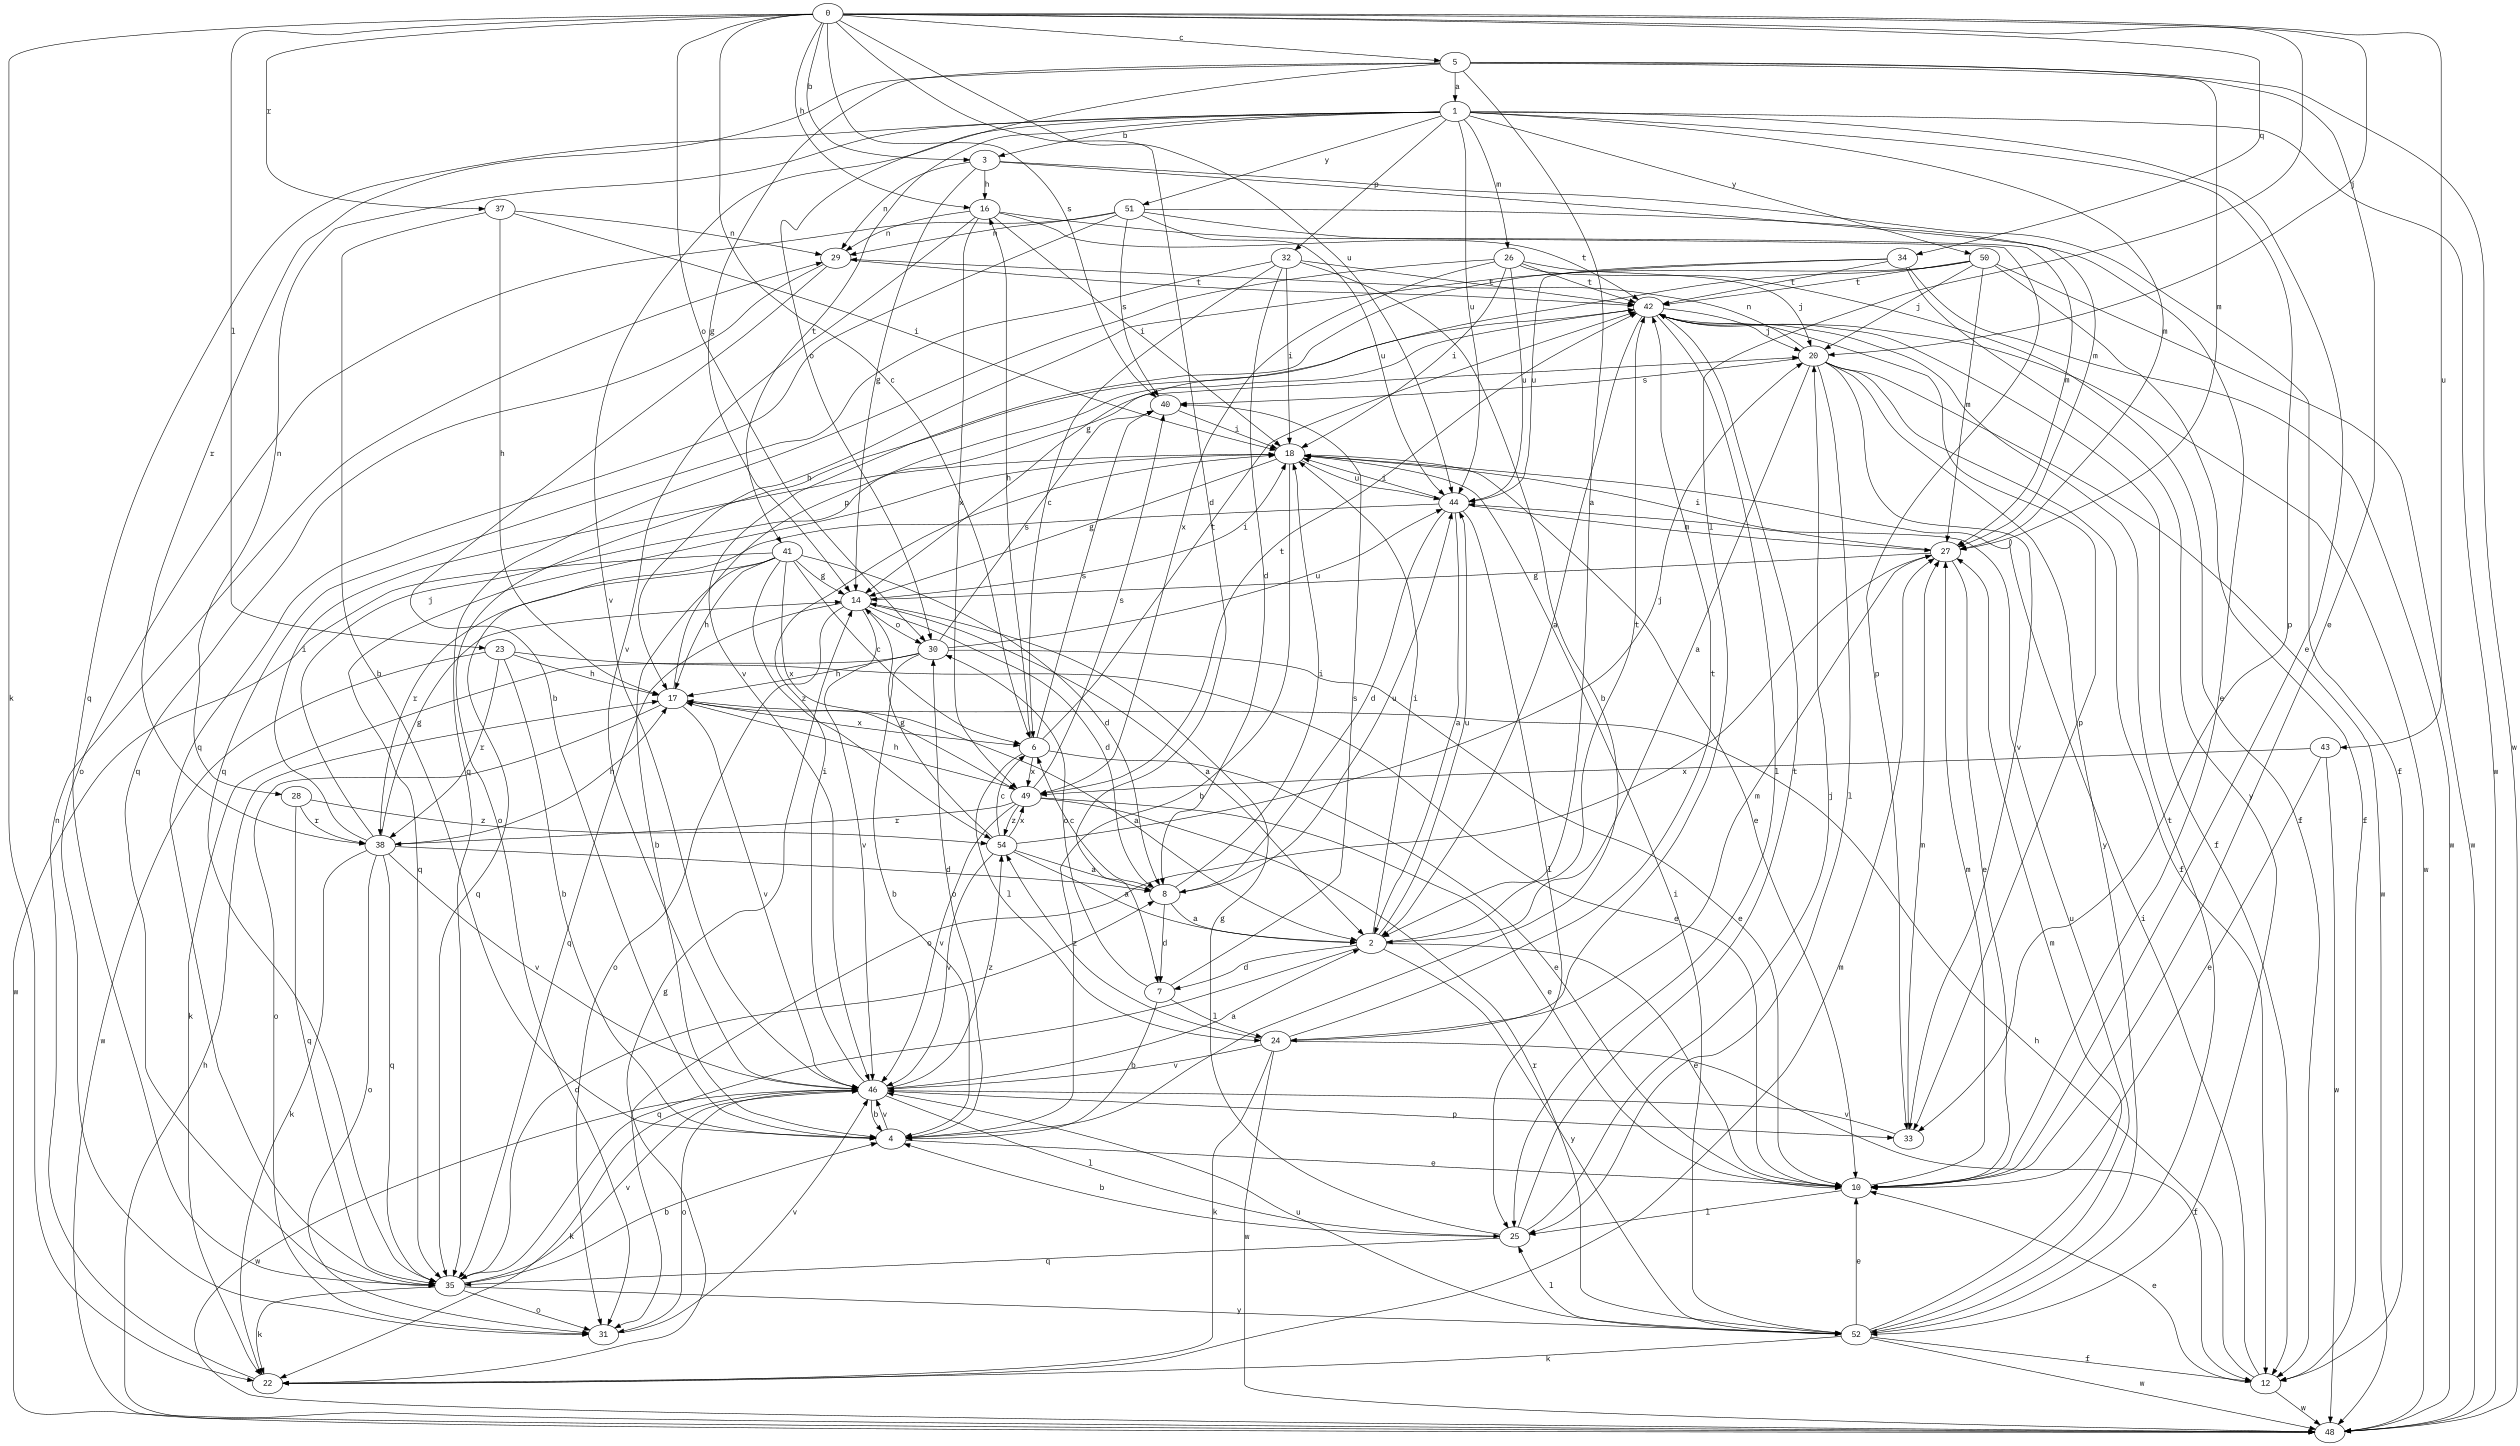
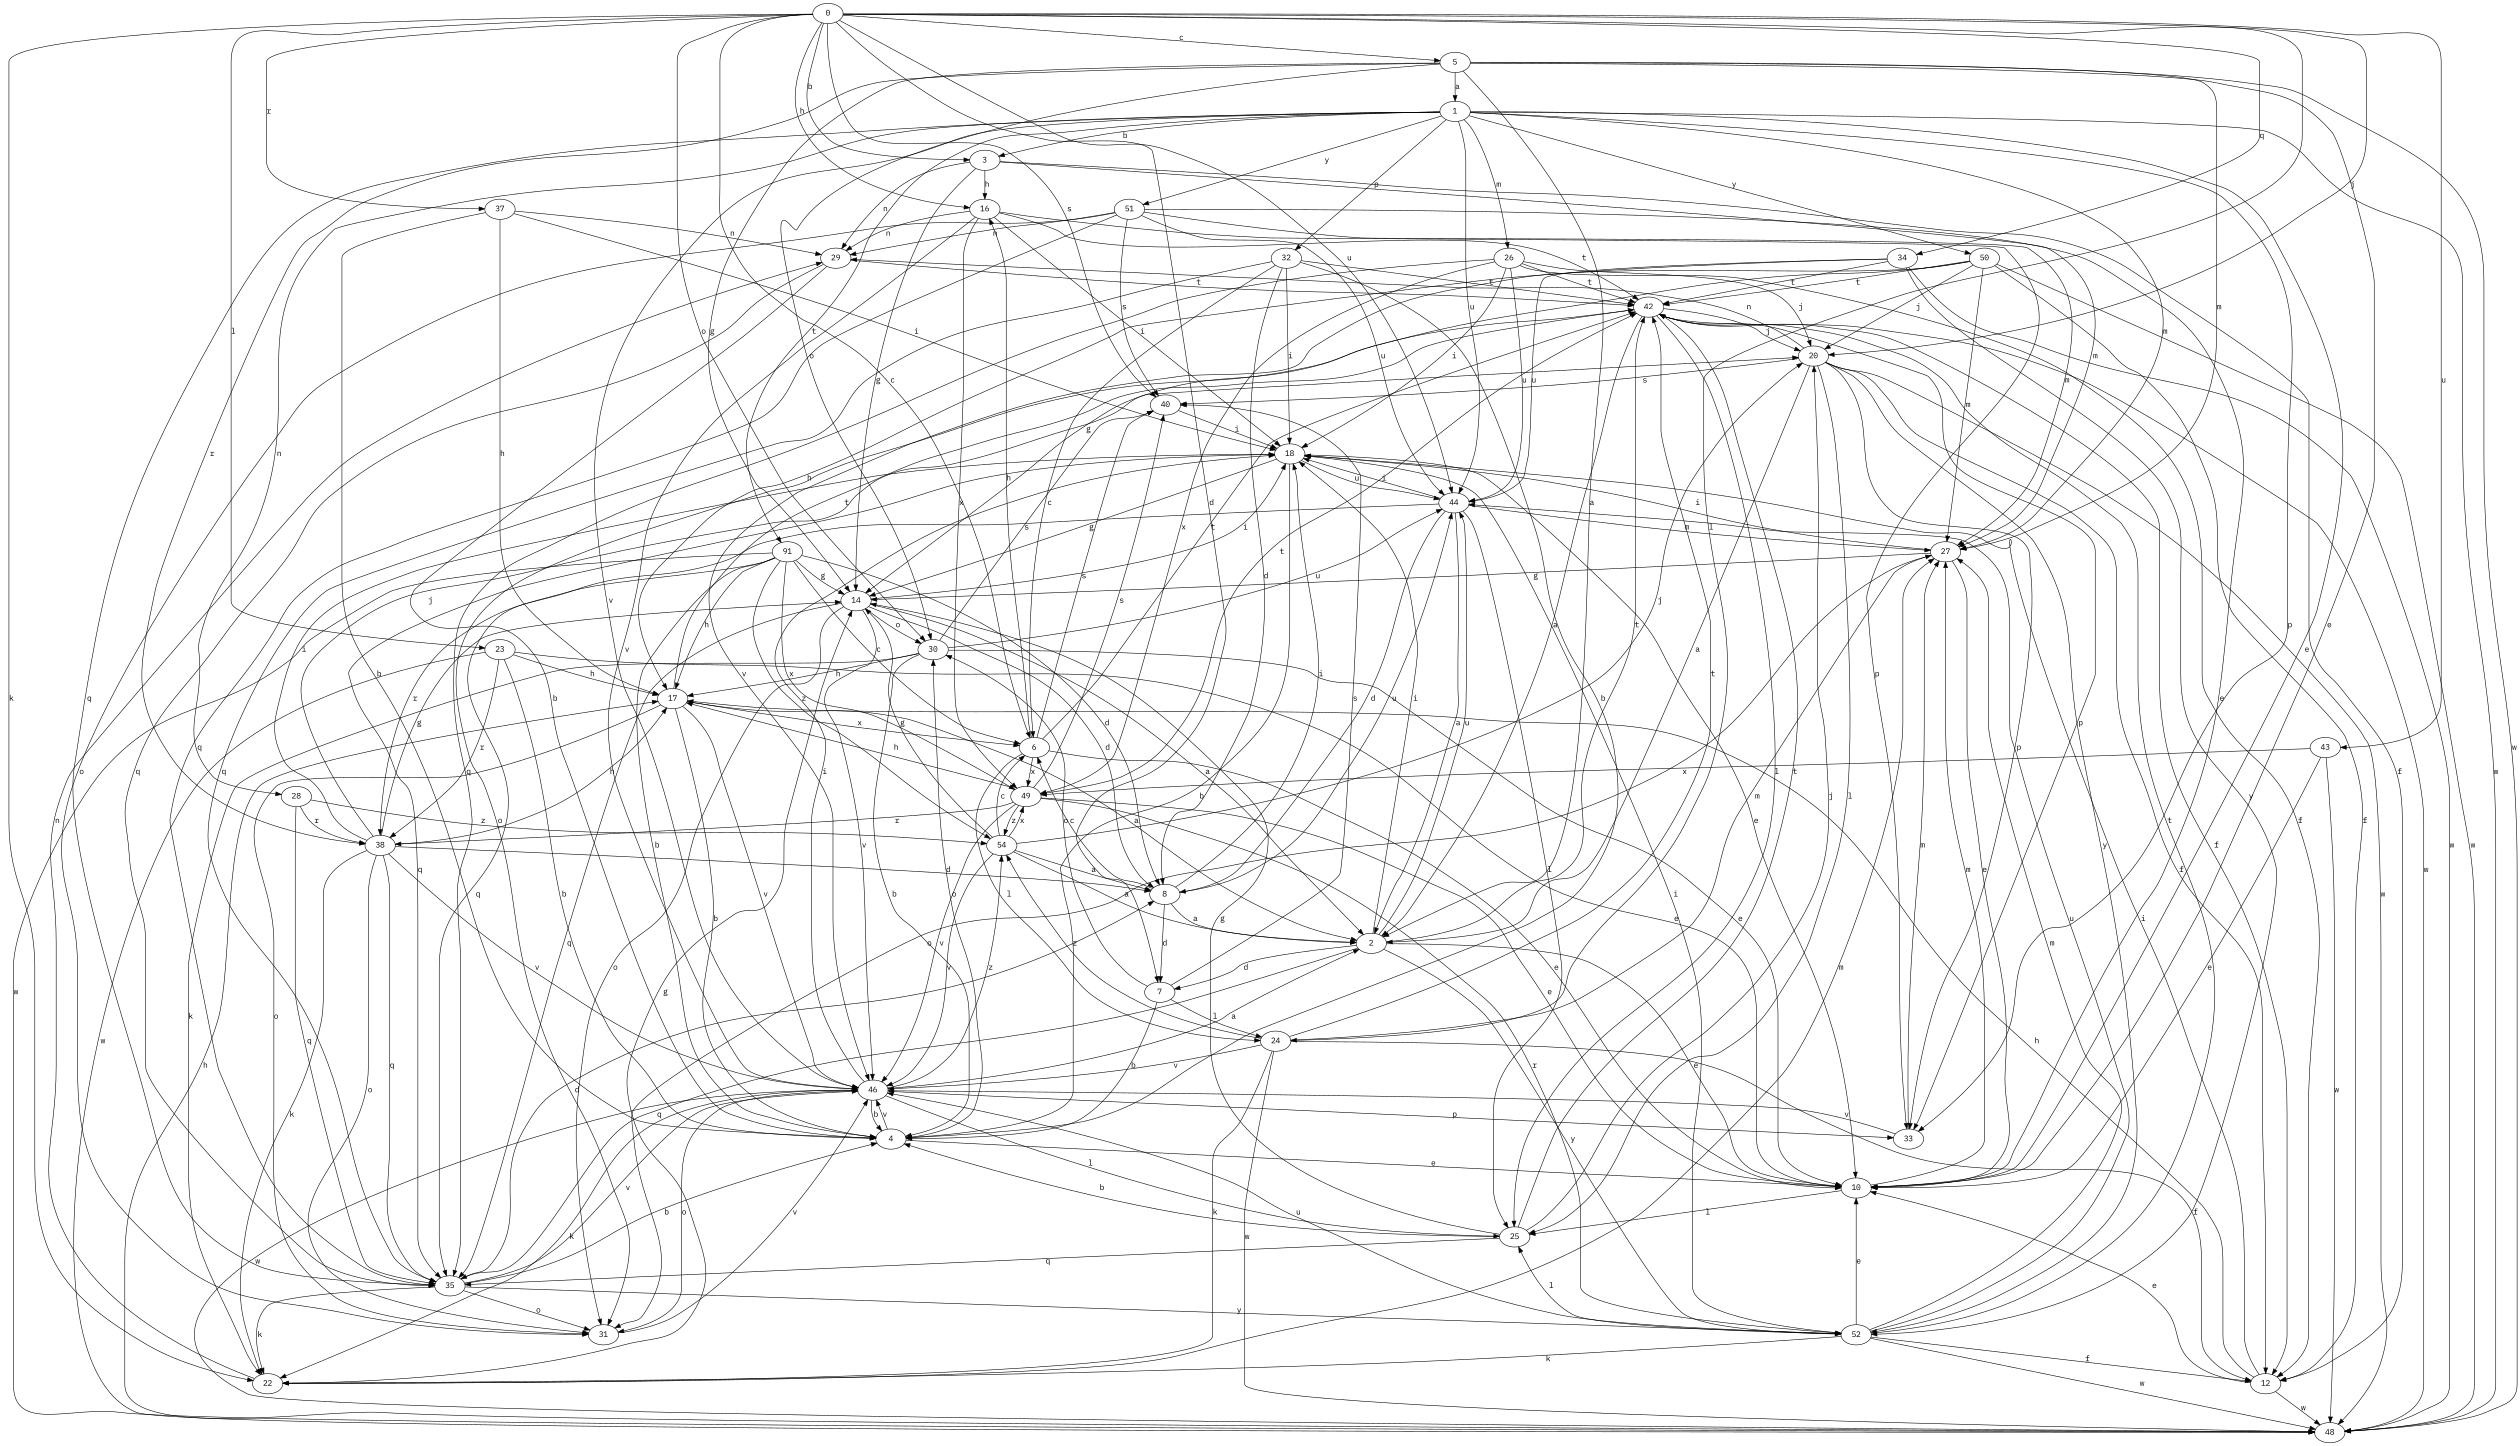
(847, 503) -> (847, 503)
(787, 552) -> (787, 552)
(2019, 748) -> (2019, 748)
none -> (706, 971)
